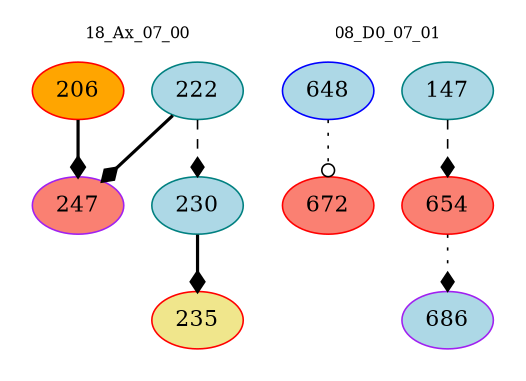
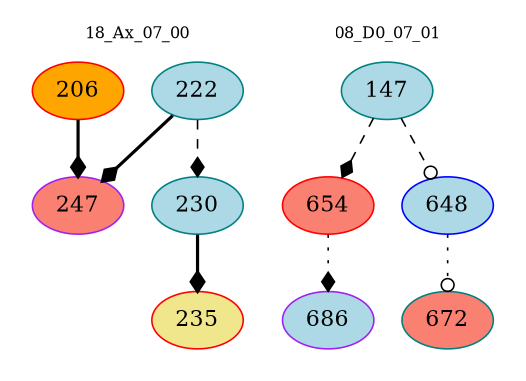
none -> (414, 142)
(328, 206) -> (448, 320)
